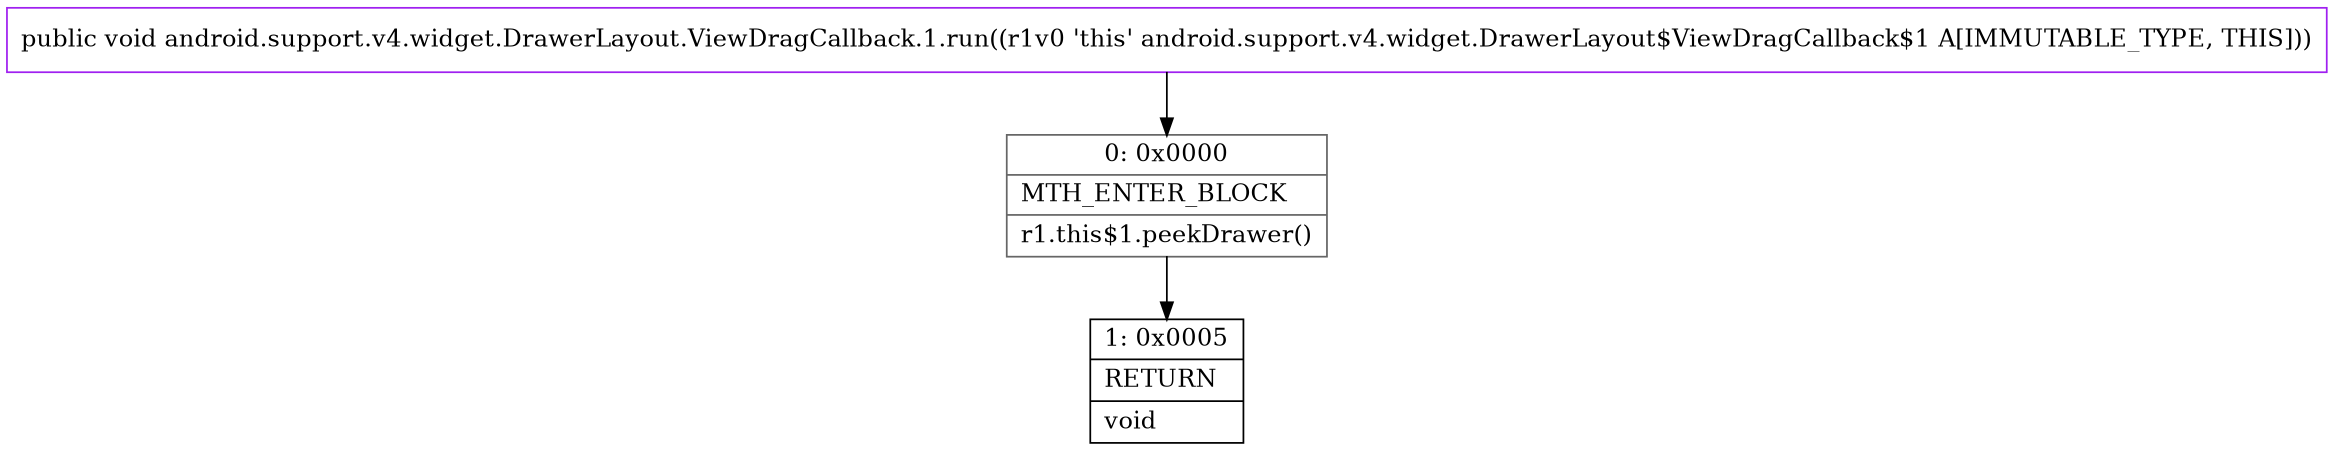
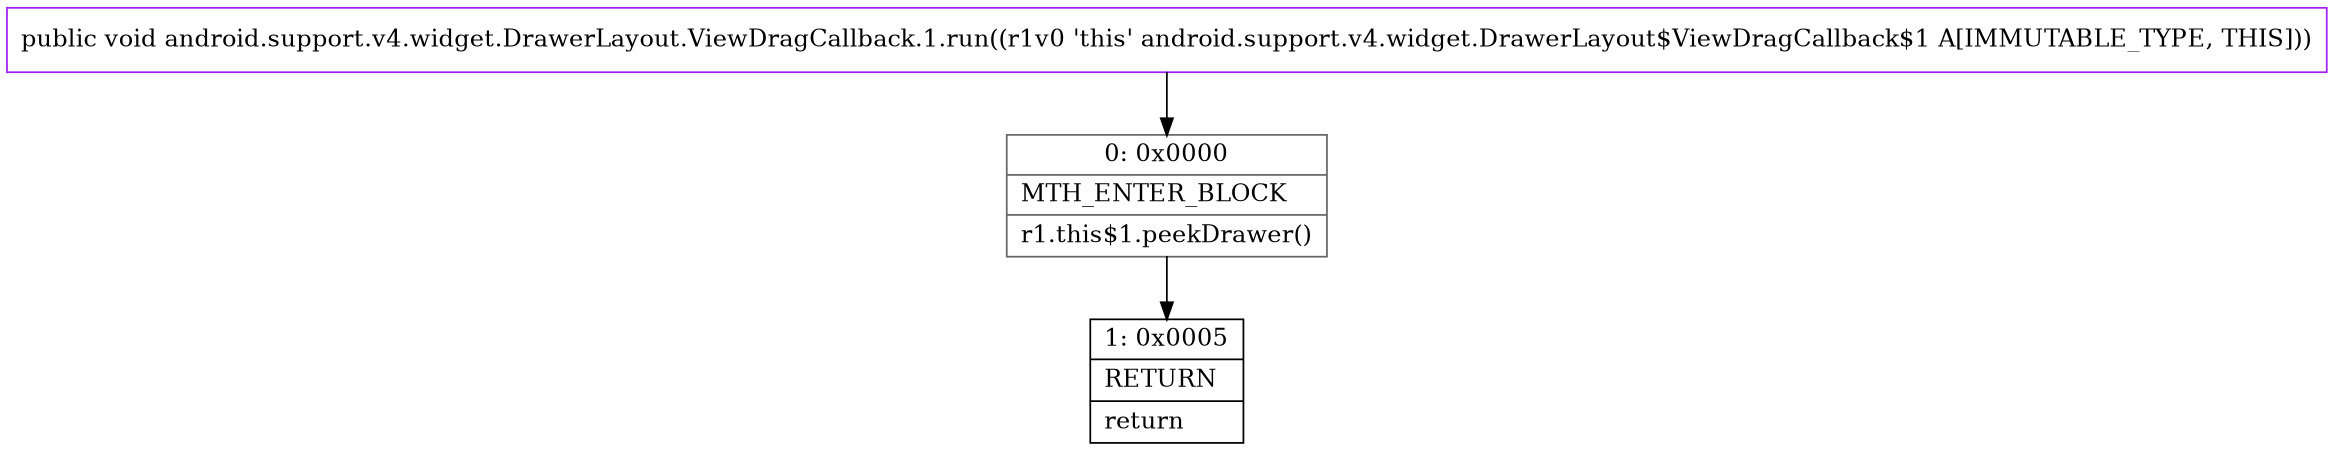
(1131, 421) -> (1144, 421)
